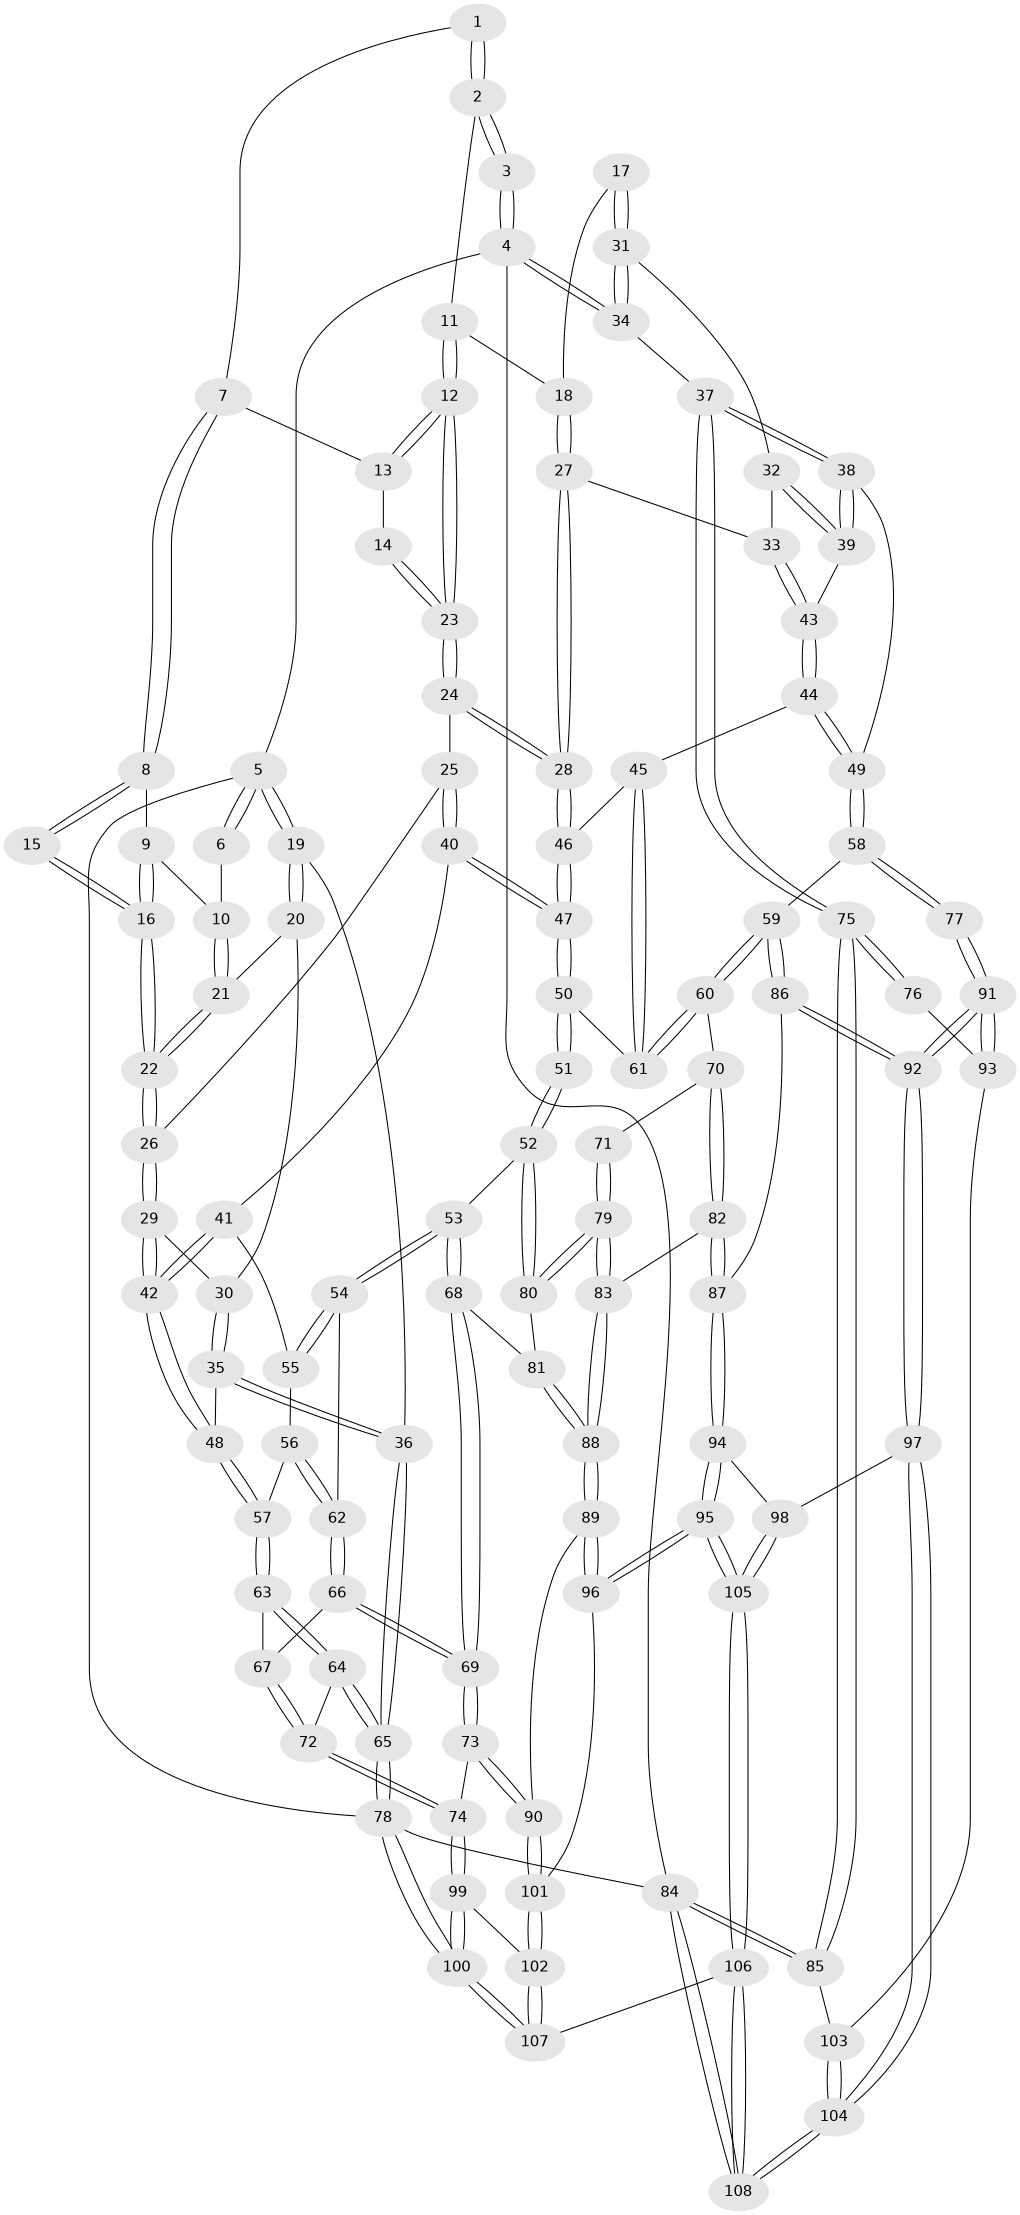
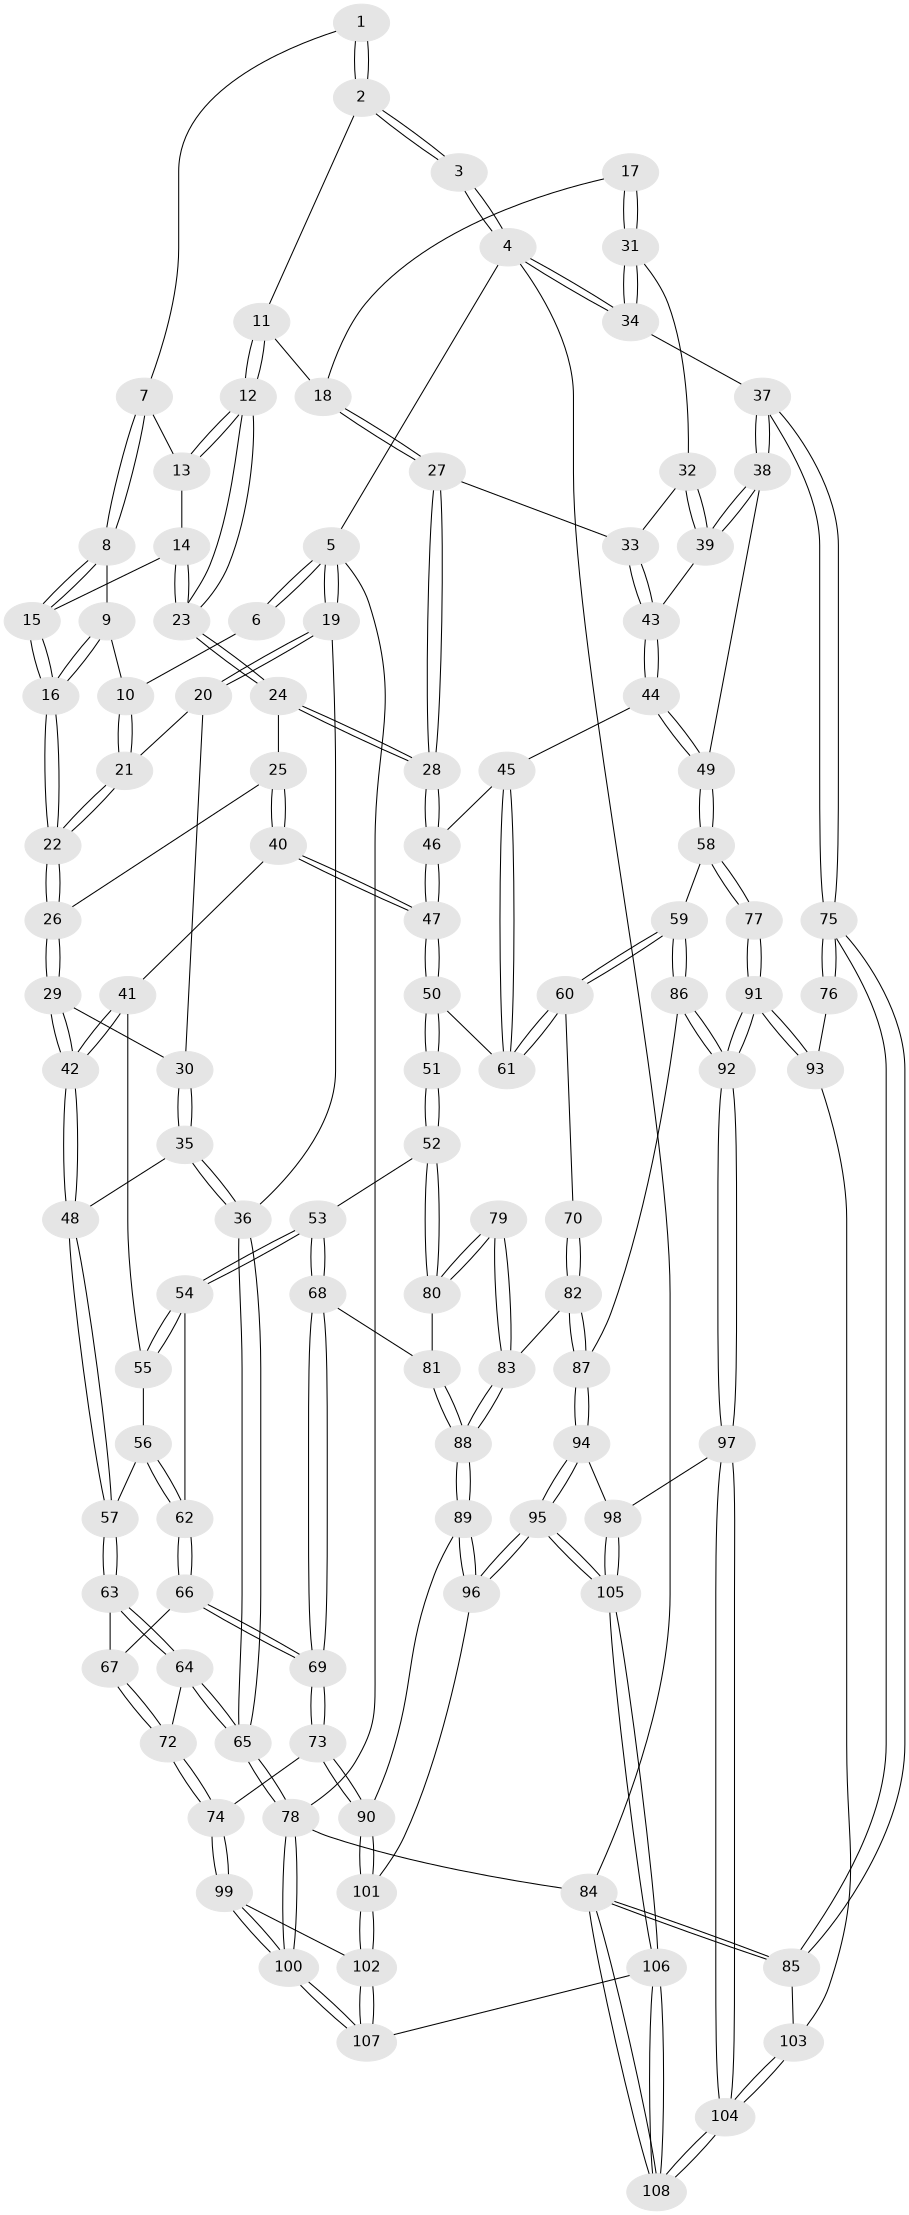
none -> (115, 580)
(604, 1145) -> none
